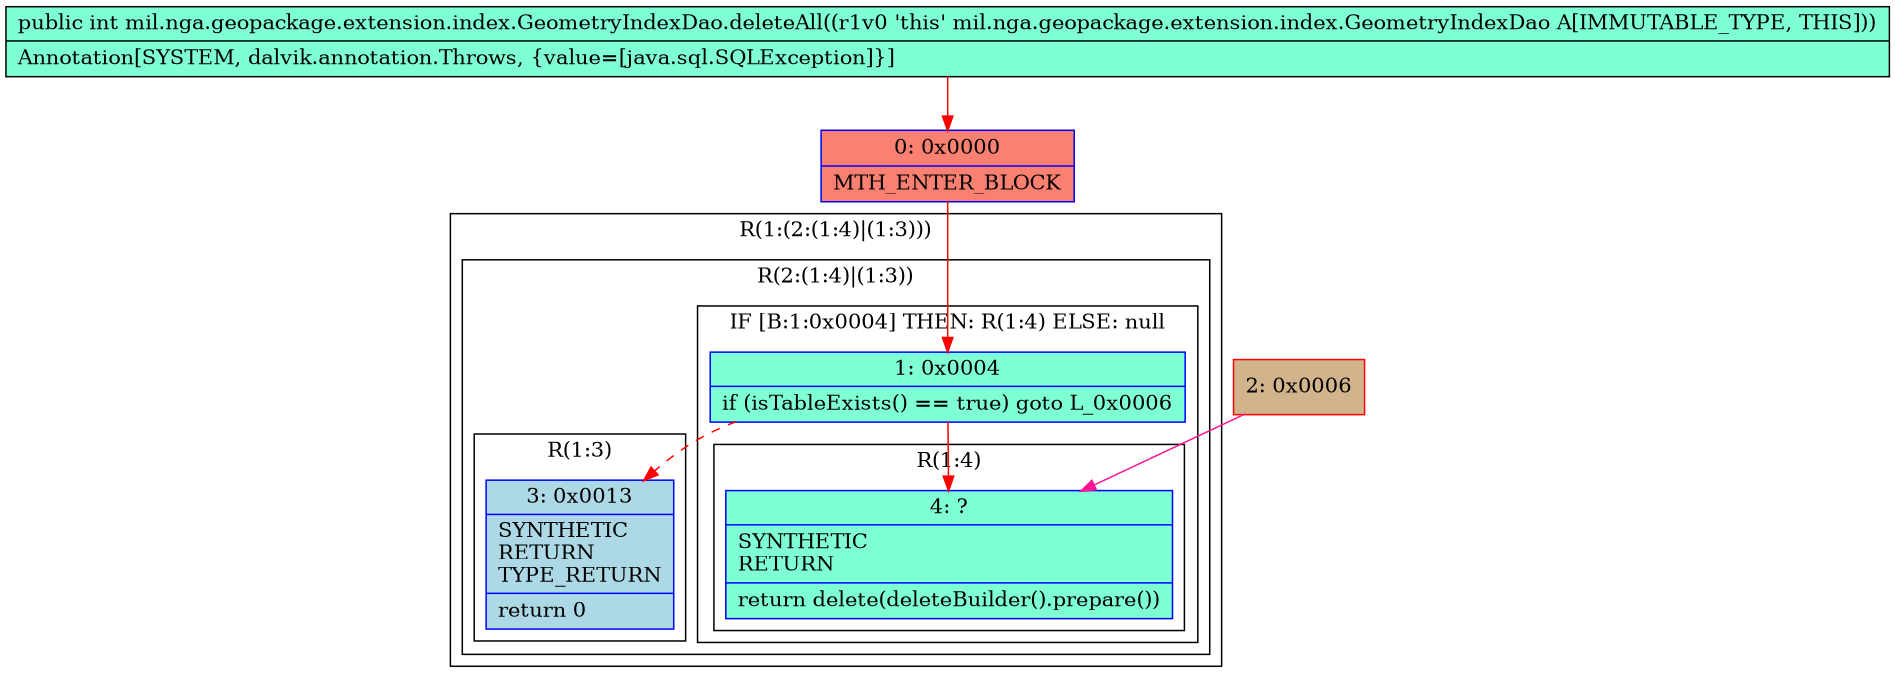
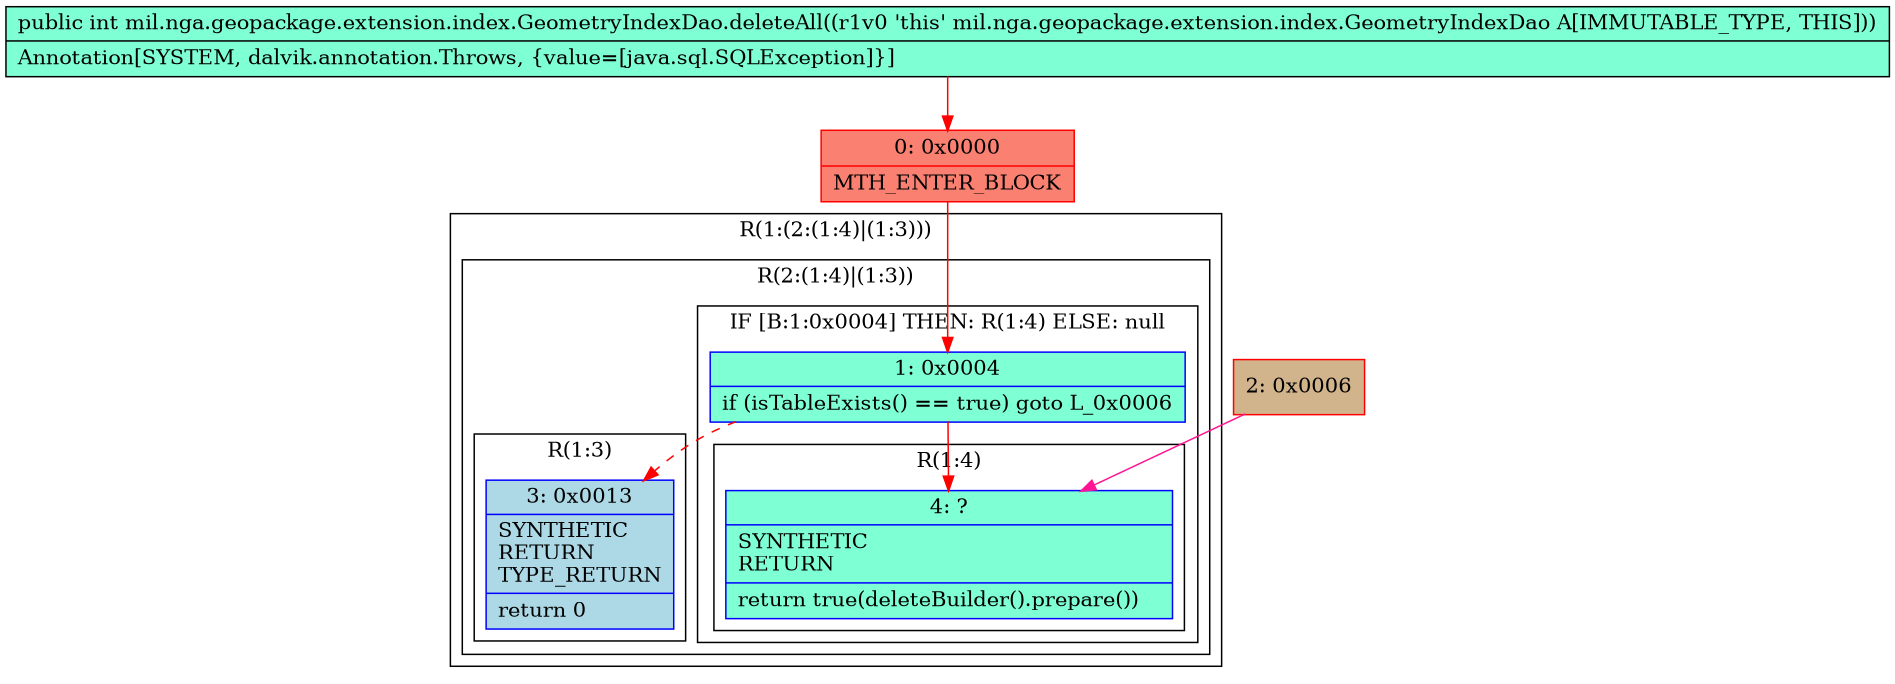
(948, 166) -> (948, 166)
(949, 600) -> (939, 600)
